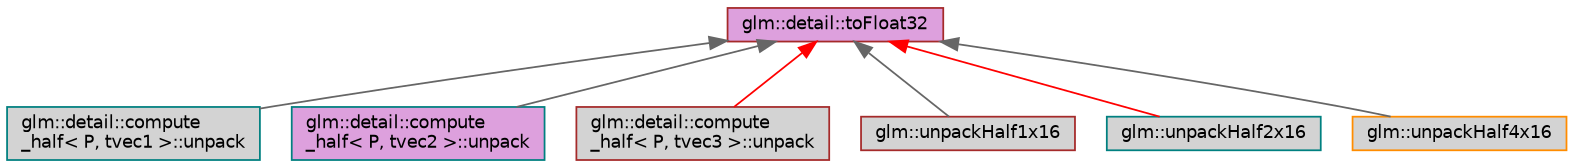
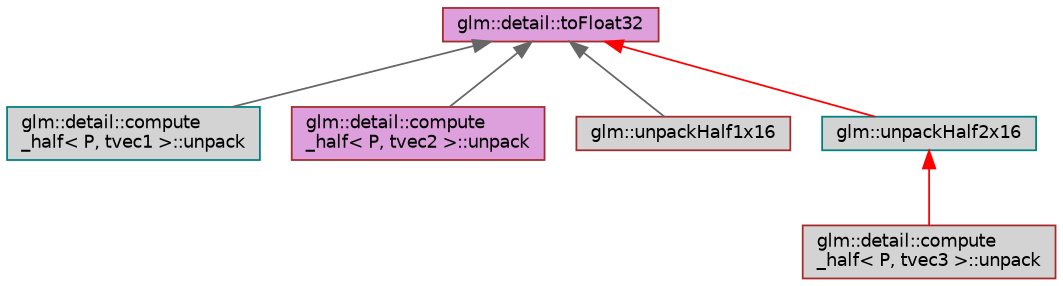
(768, 80) -> (929, 197)
(418, 133) -> (418, 133)
(1460, 133) -> none
